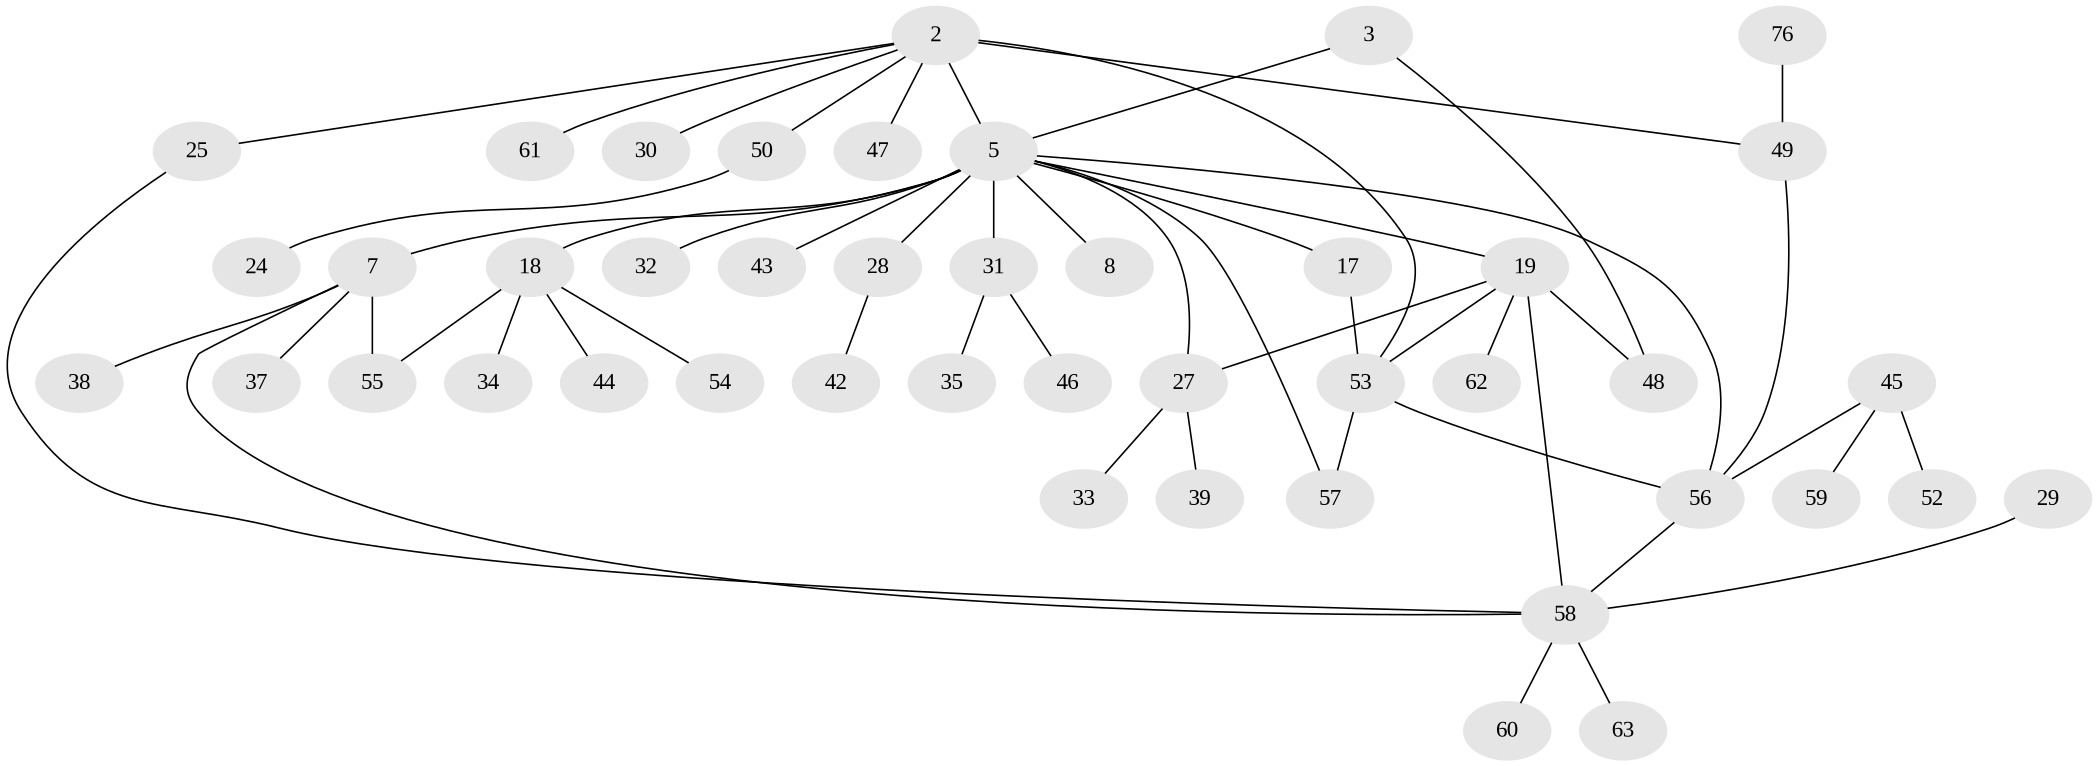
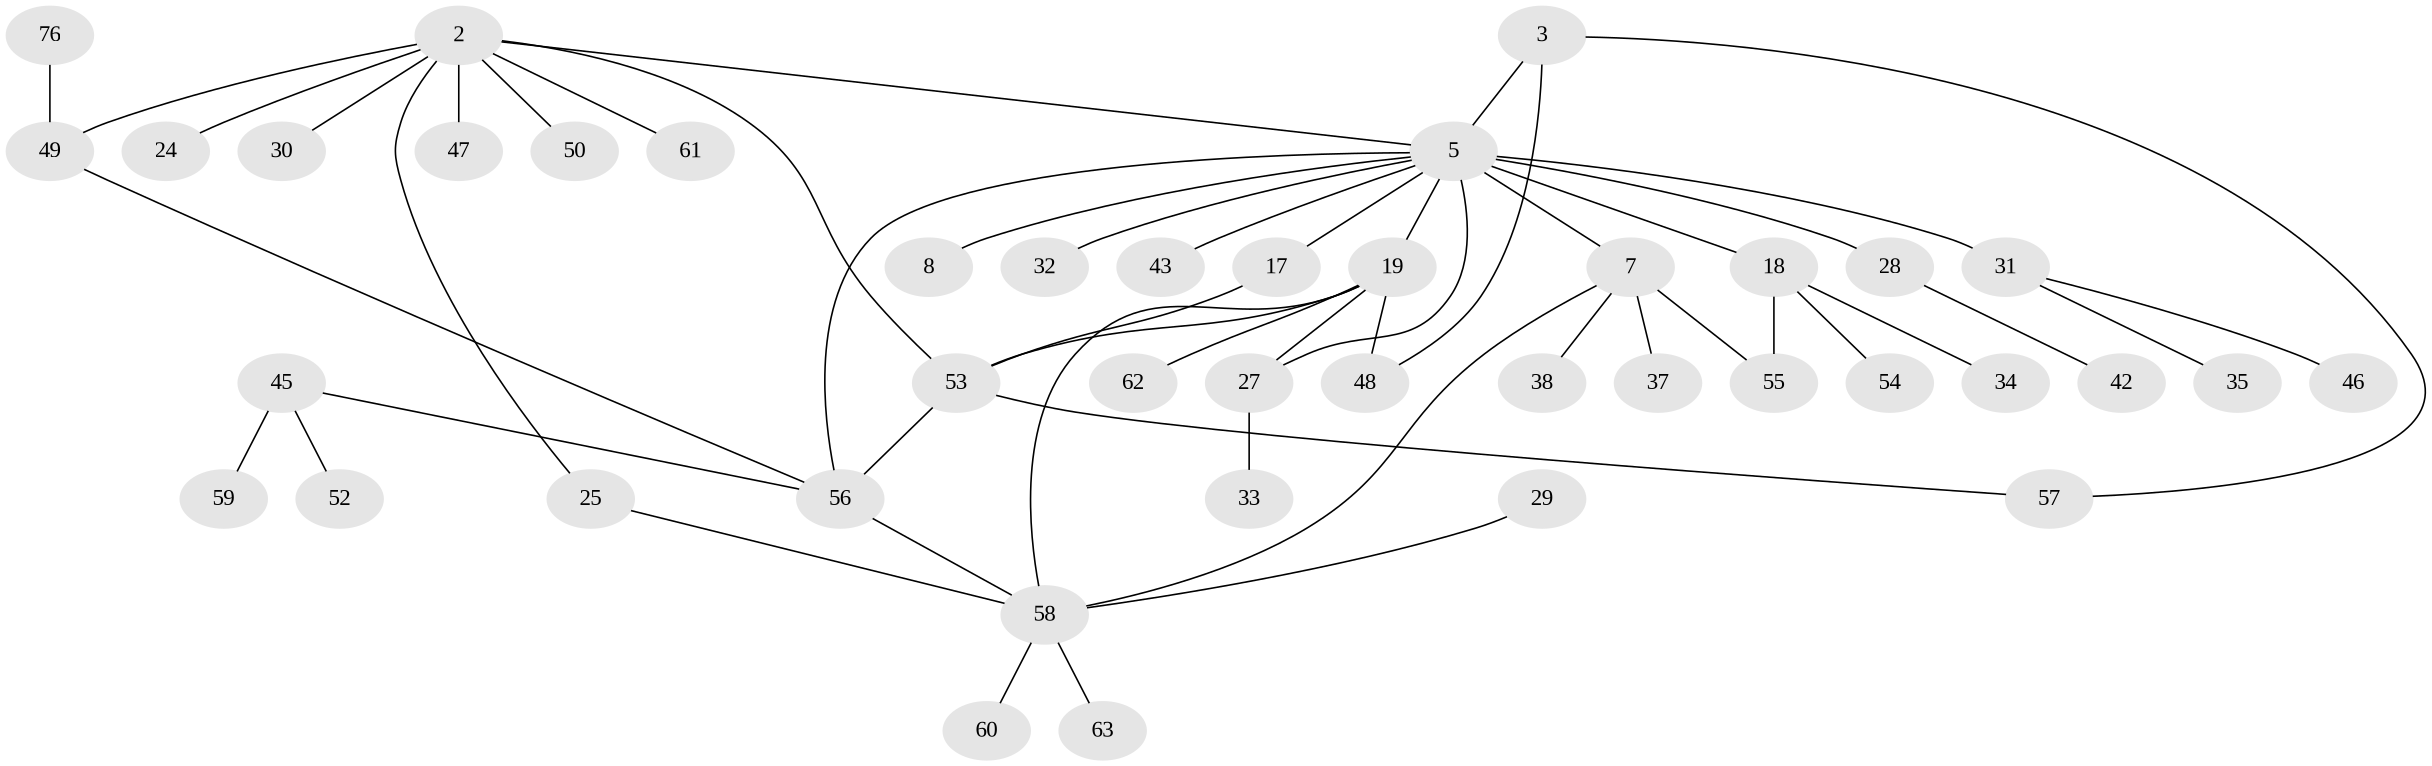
(509, 209) -> (309, 89)
(1223, 269) -> (2222, 187)
(604, 383) -> none
(1200, 499) -> none
